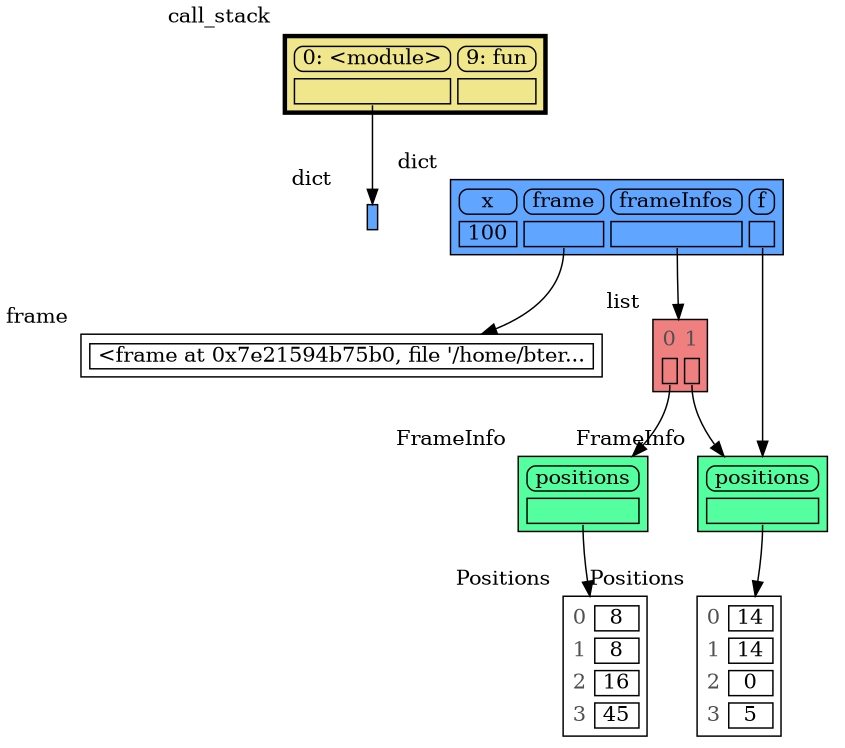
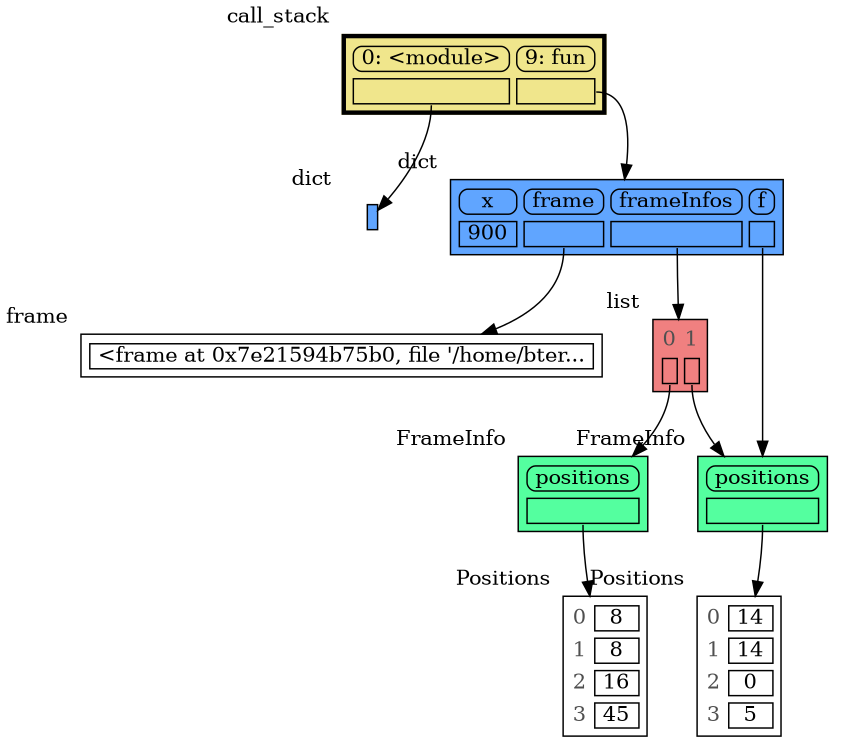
none -> (625, 120)
(488, 233) -> (488, 233)
